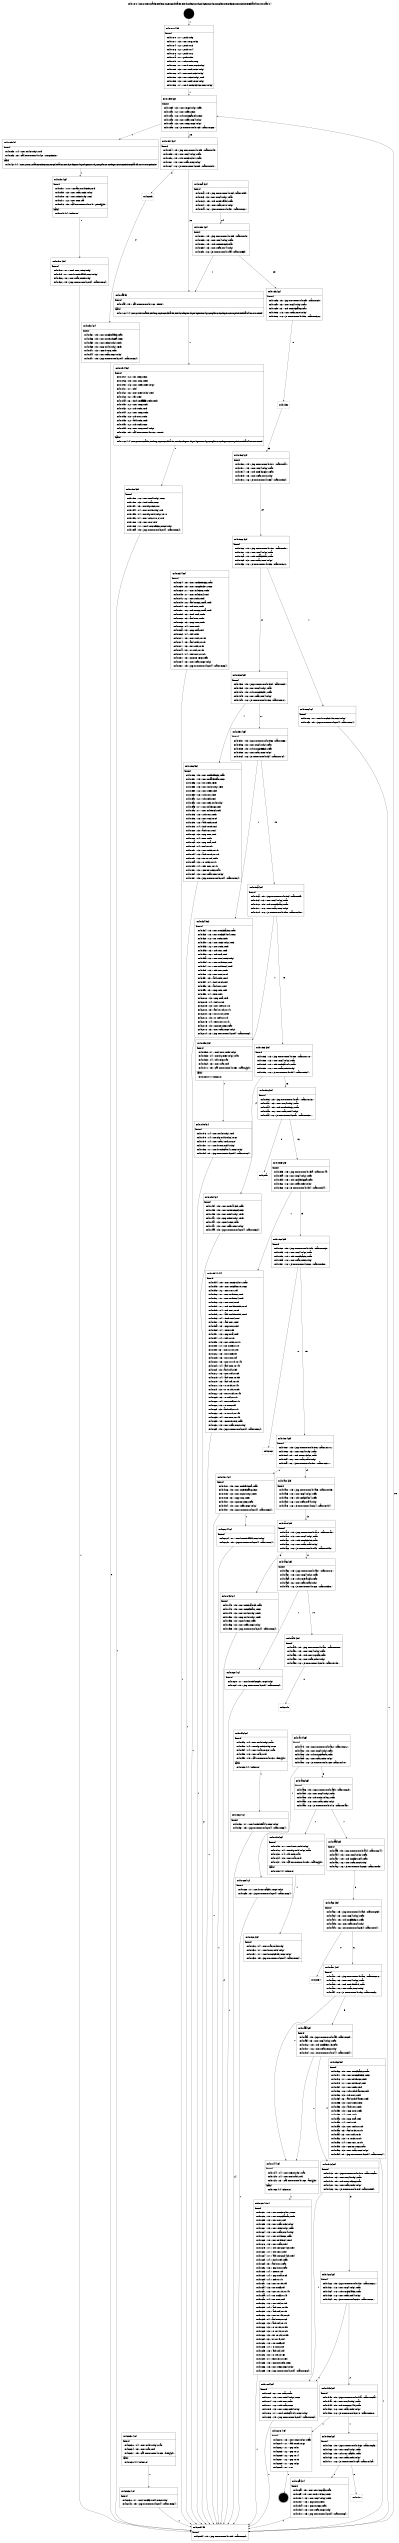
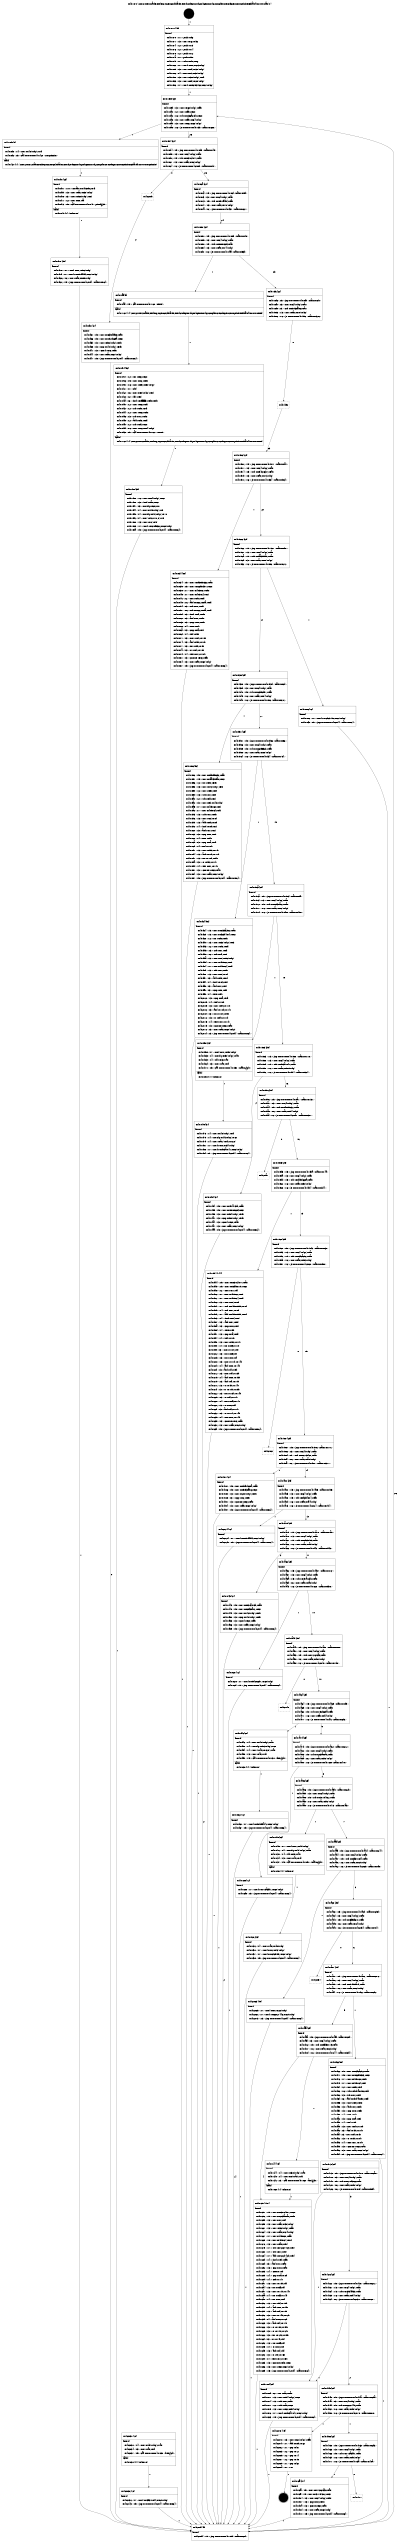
(189, 230) -> (204, 175)
none -> (235, 526)
(246, 1519) -> (272, 1517)
none -> (321, 1707)
none -> (276, 2010)
(277, 2064) -> (354, 2027)
(315, 2109) -> (268, 2124)
none -> (245, 2241)
